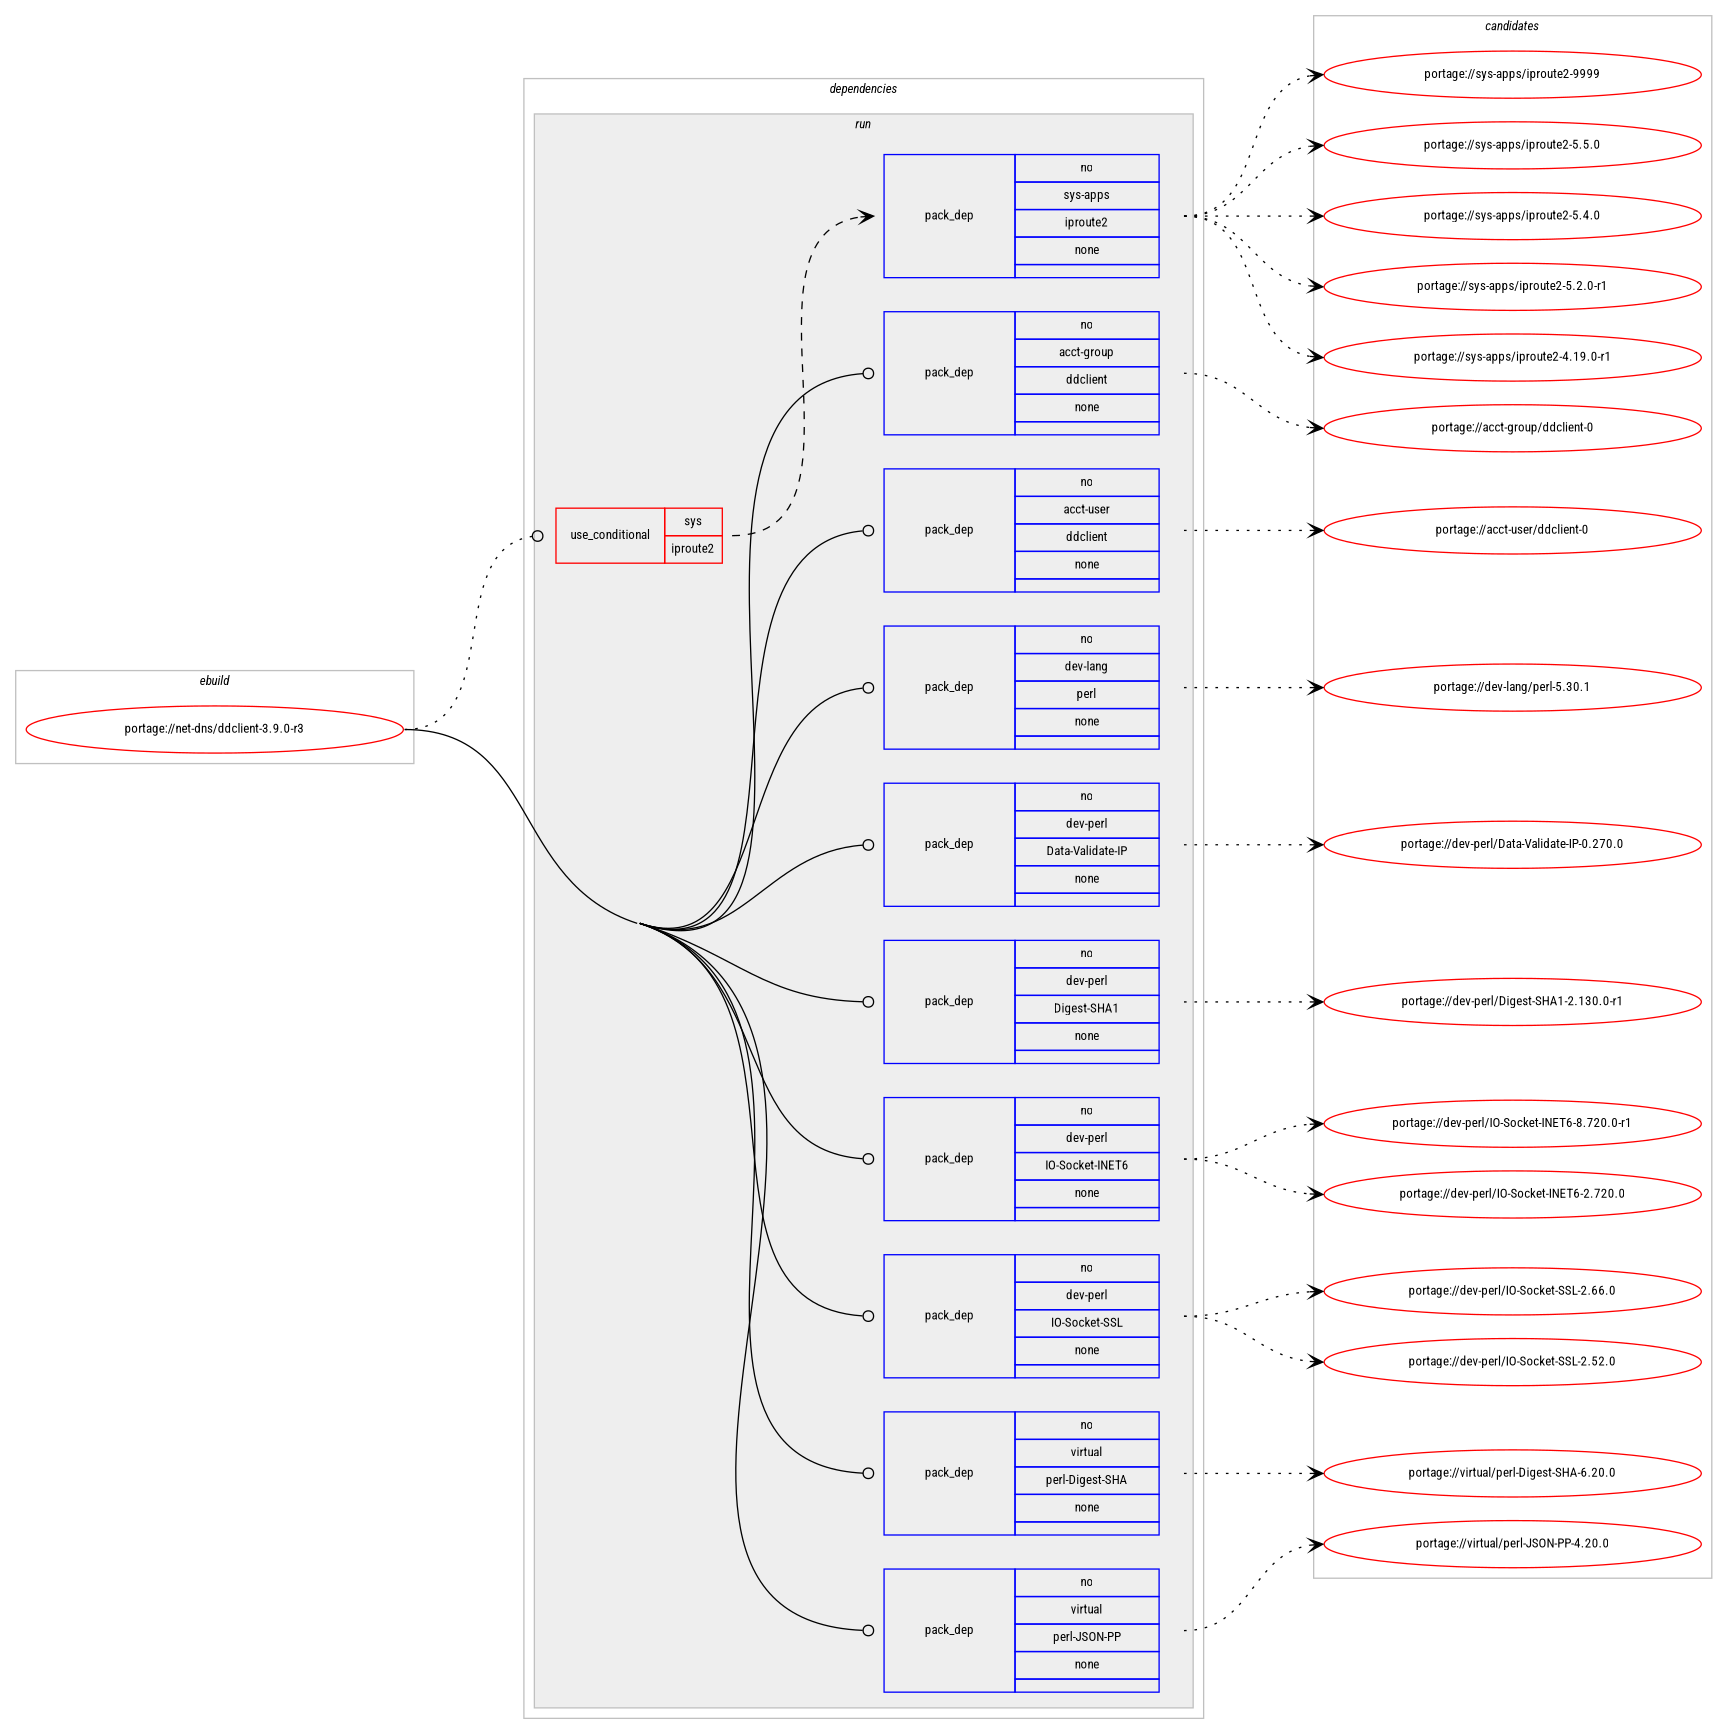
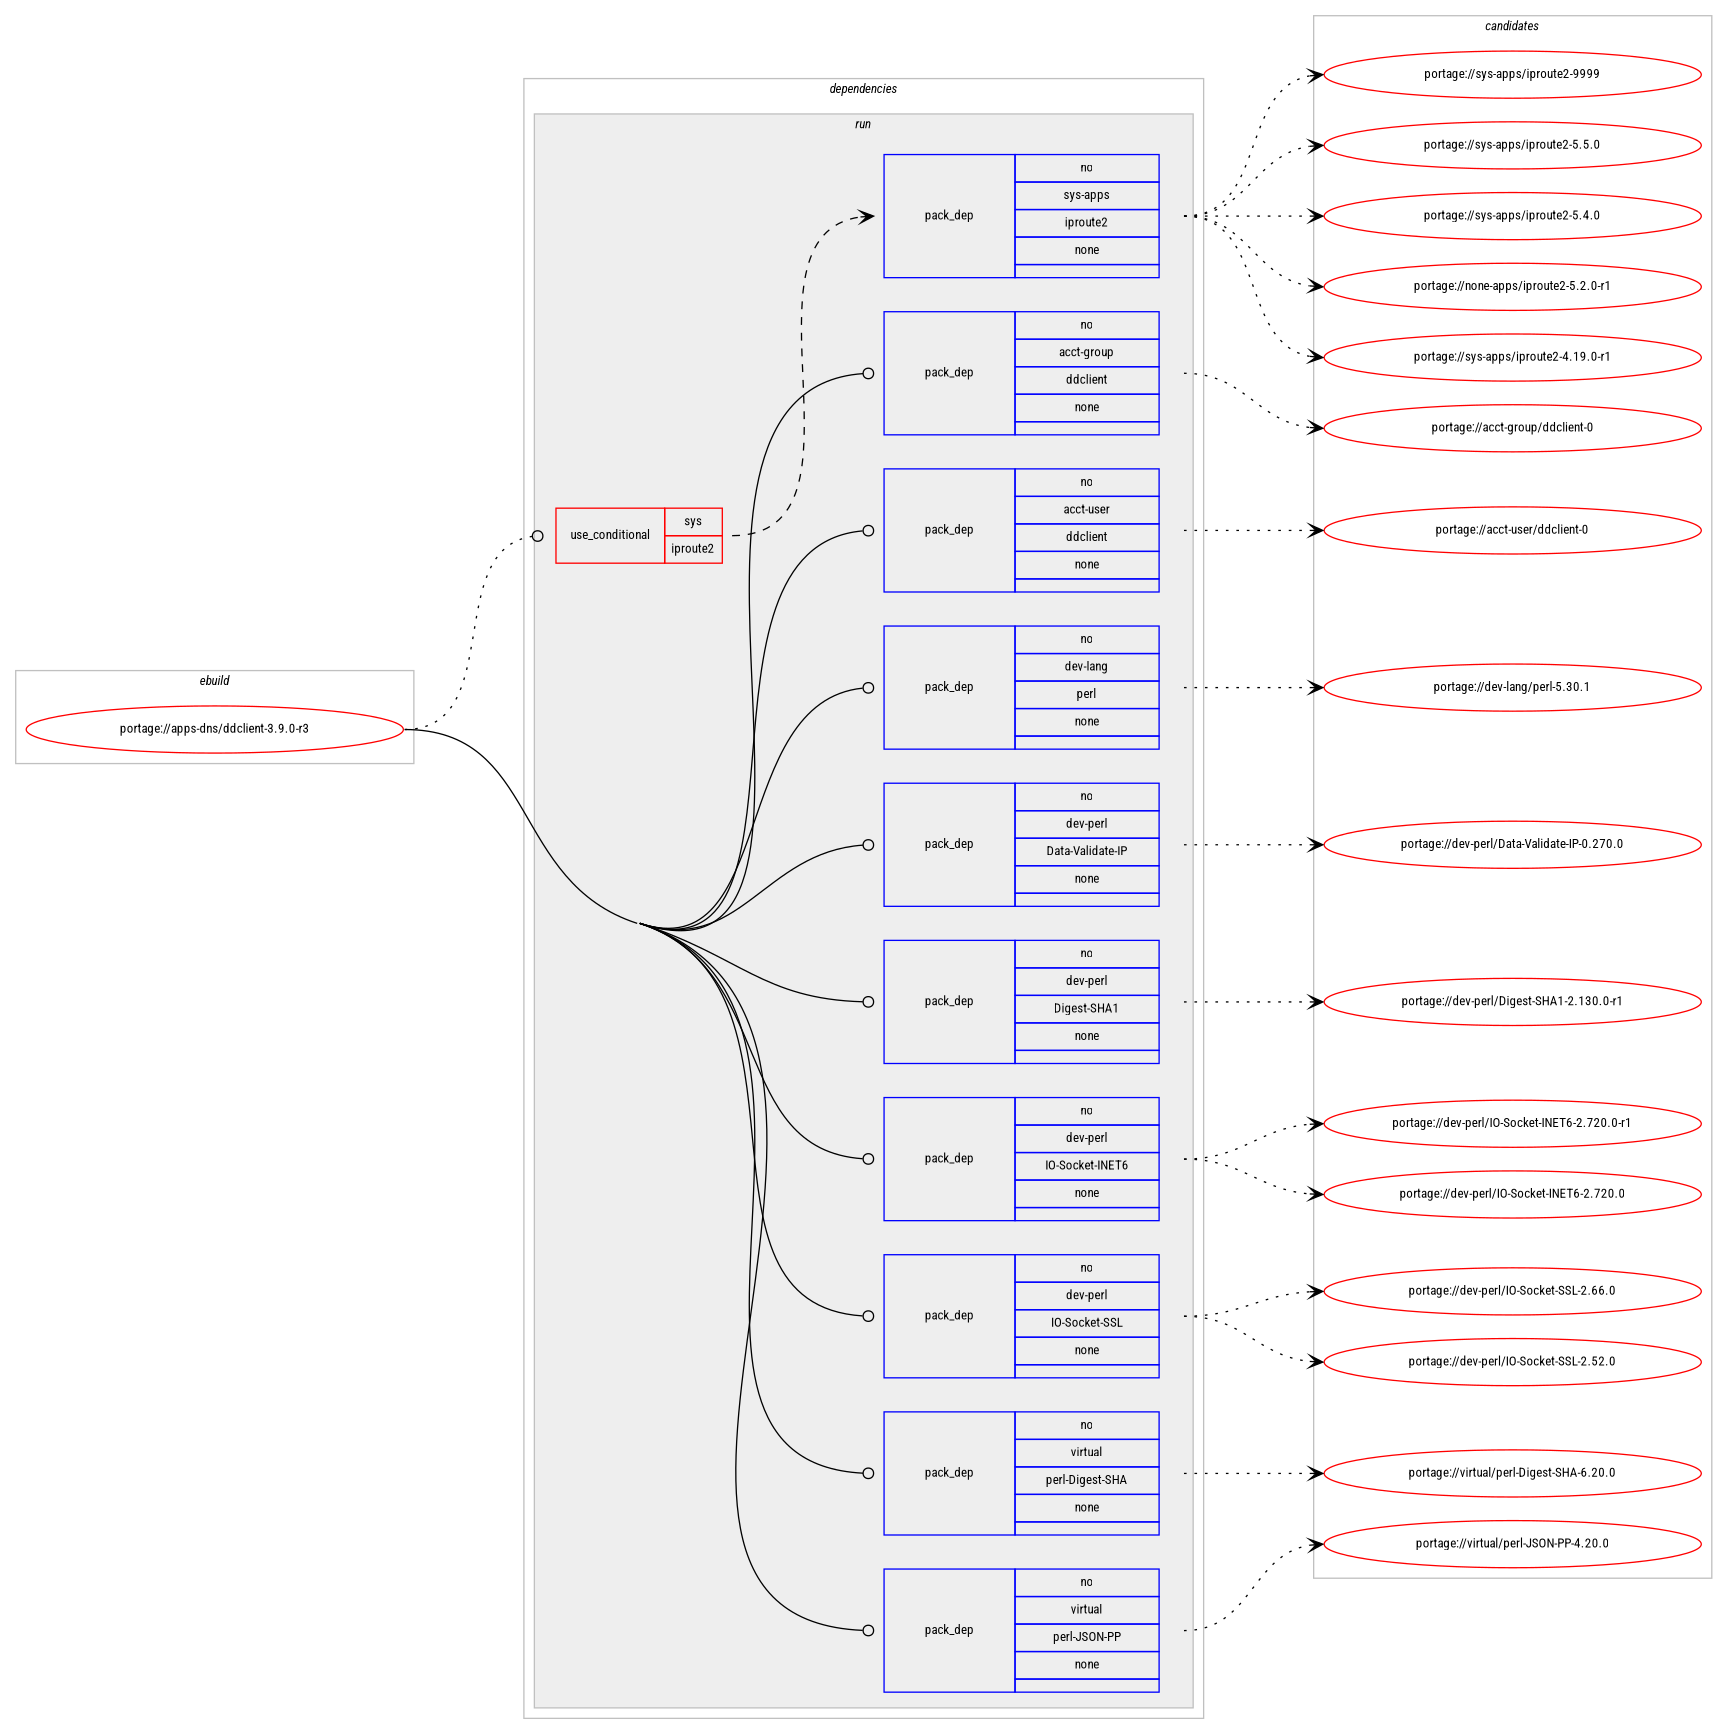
(1513, 287) -> (1513, 287)
(215, 730) -> (215, 730)
(1513, 1124) -> (1513, 1124)
